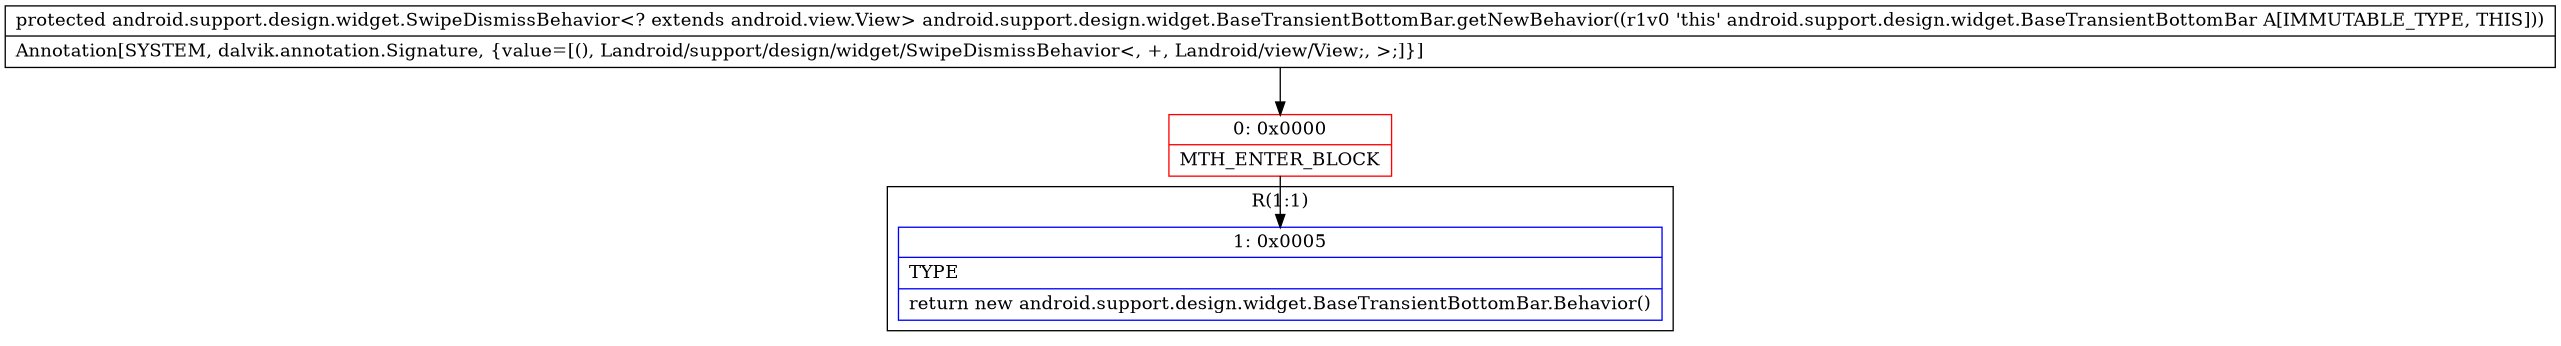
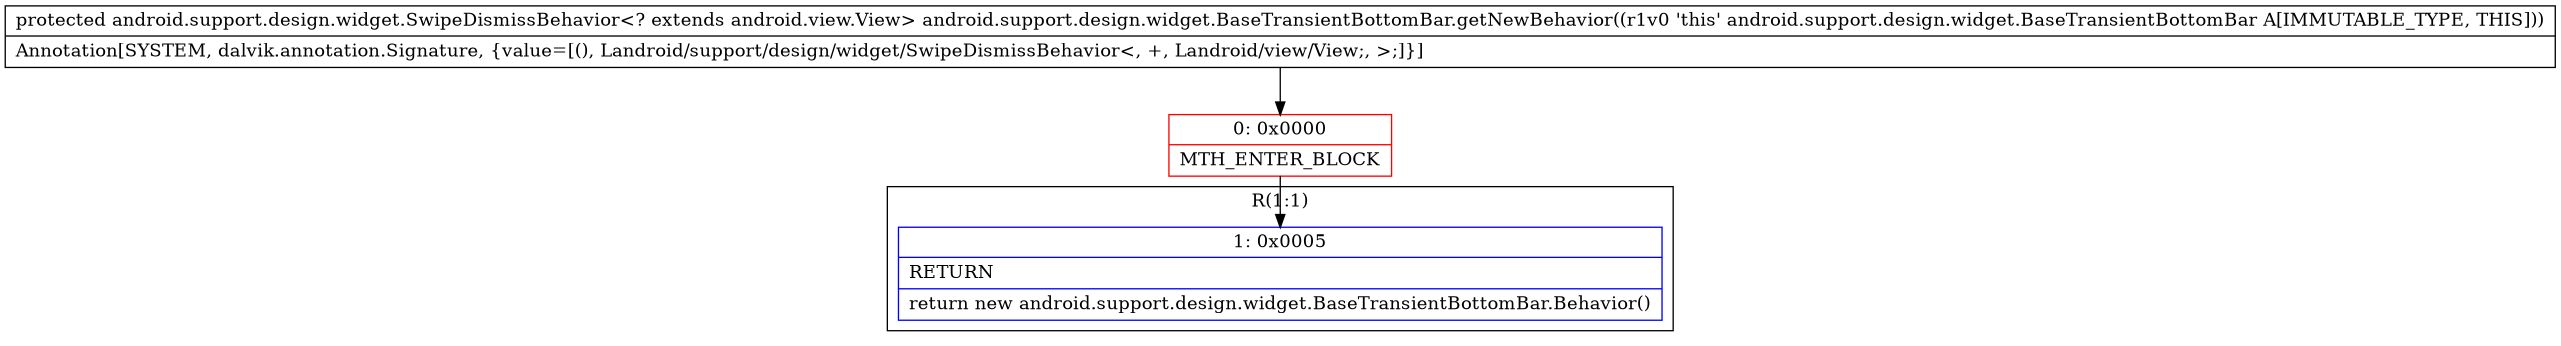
(934, 272) -> (952, 272)
